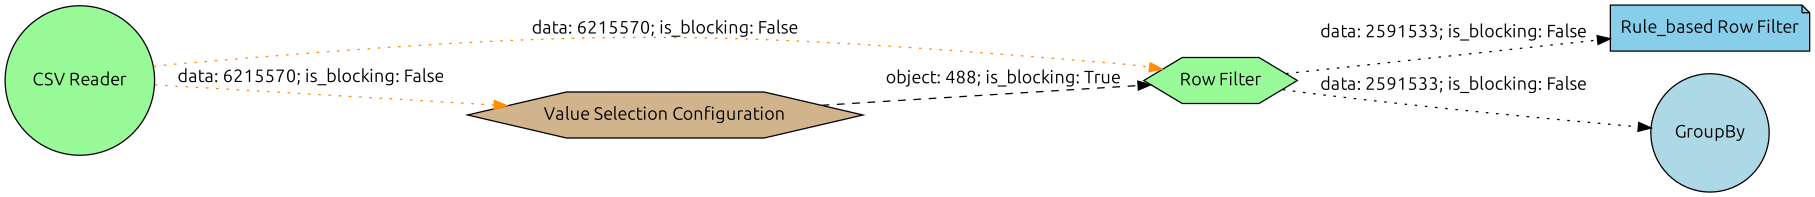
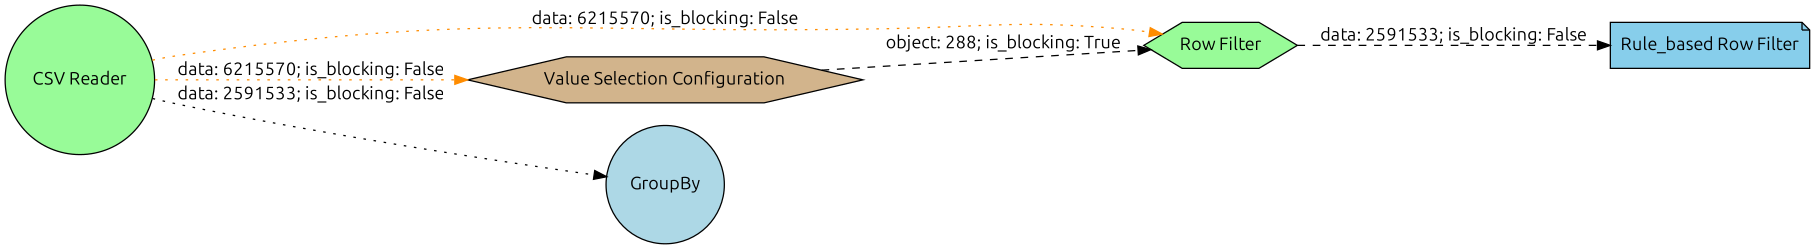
(1442, 57) -> (1447, 45)
(1003, 79) -> (1003, 43)
(1460, 110) -> (373, 140)
